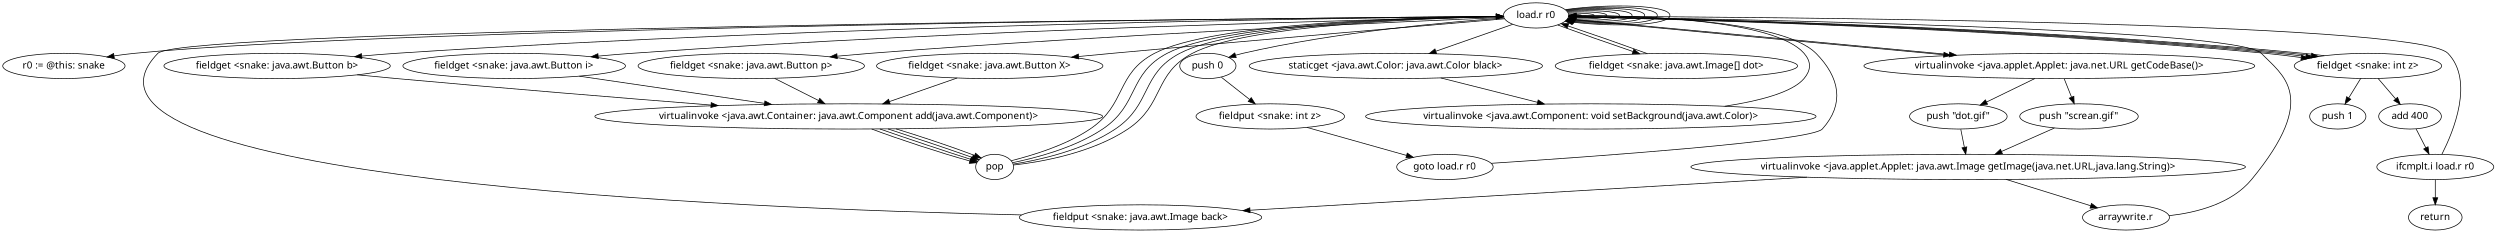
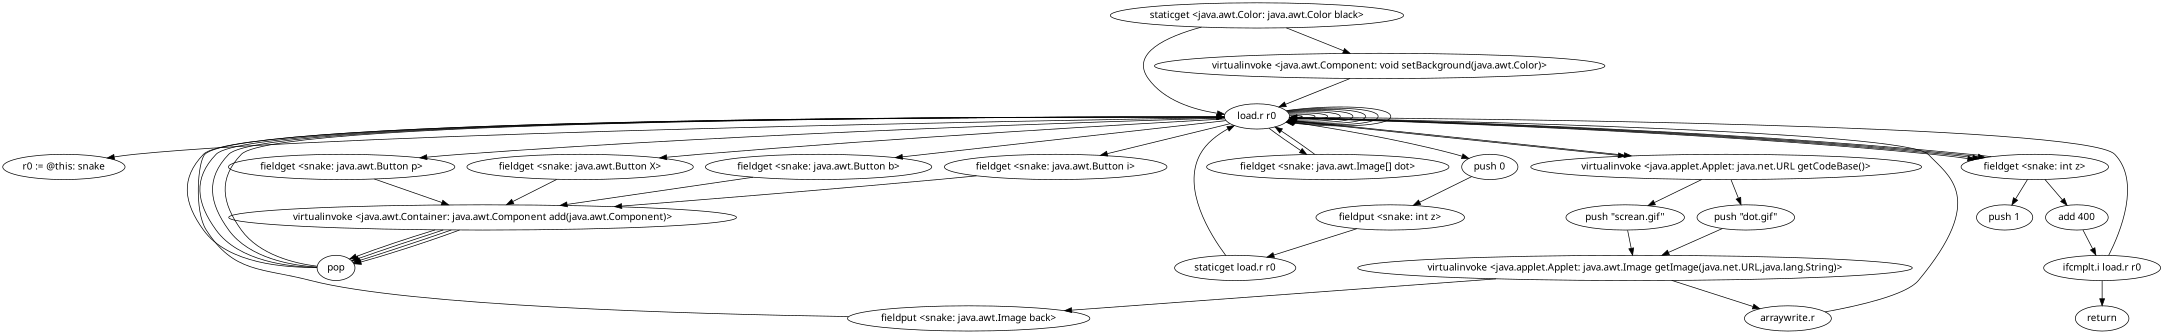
(1474, 38) -> (1147, 75)
(1445, 167) -> (1235, 268)
